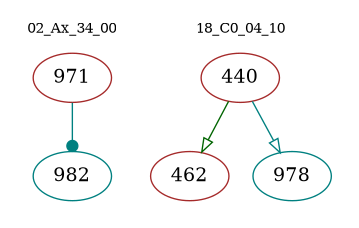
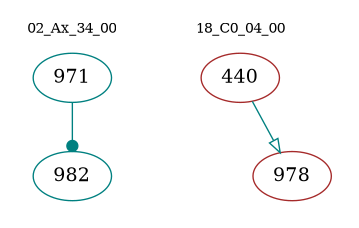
(241, 29) -> (241, 29)
(72, 78) -> (72, 78)
(190, 176) -> none
(292, 176) -> (292, 176)
